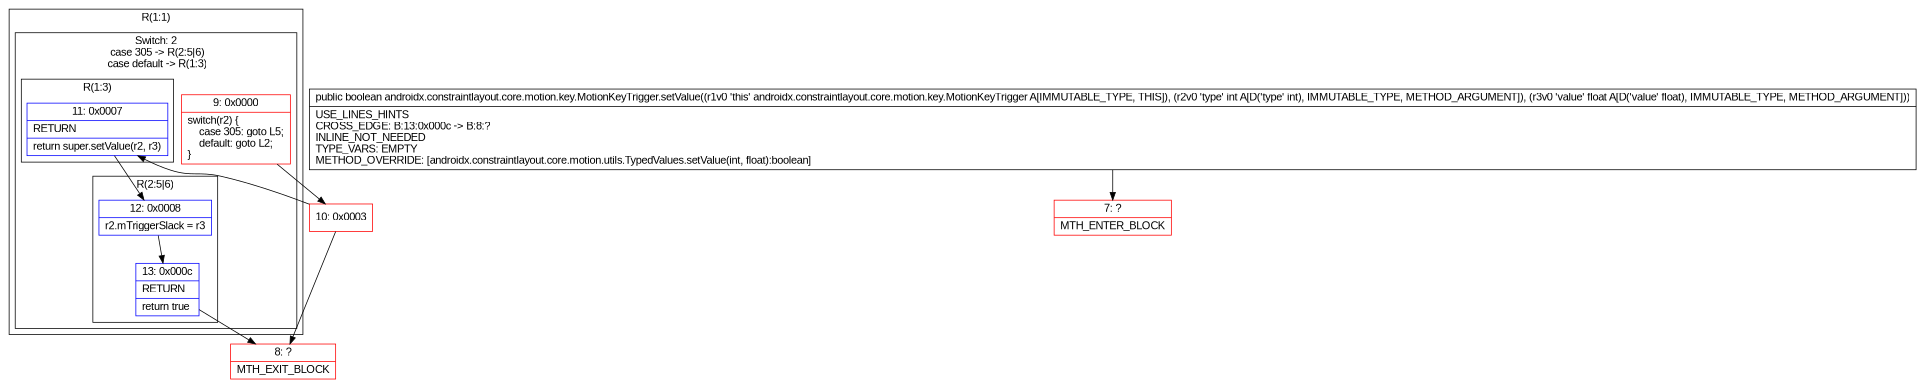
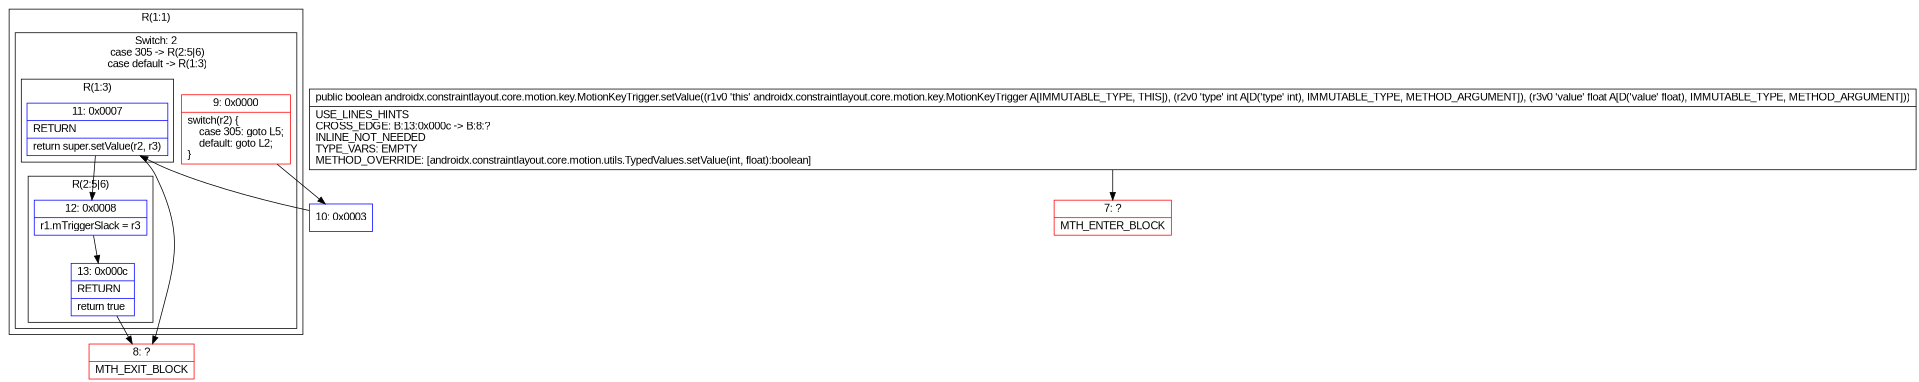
(341, 218) -> (341, 218)
(155, 226) -> (91, 226)
(314, 284) -> (174, 243)
